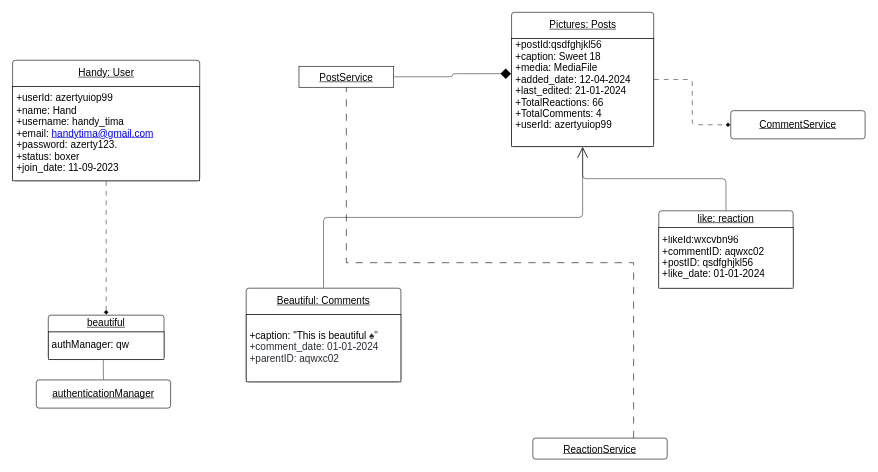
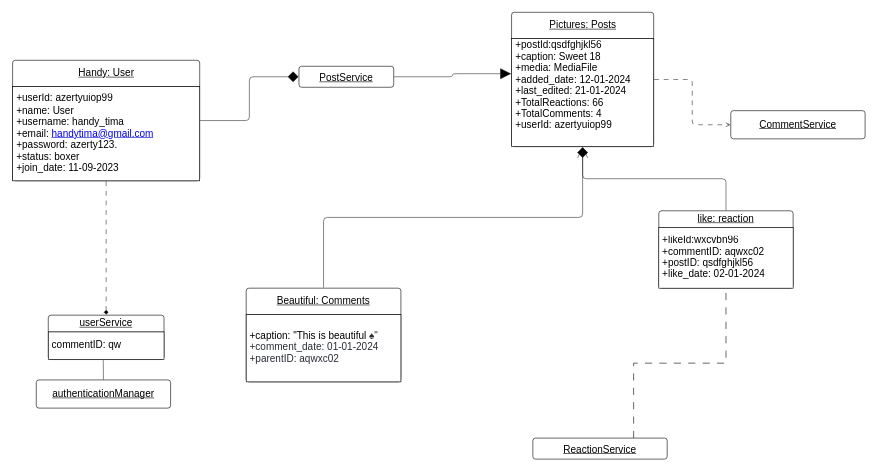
(499, 74) -> (499, 74)
none -> (287, 77)
(347, 77) -> (347, 77)
(578, 93) -> (578, 93)
(725, 125) -> (727, 125)
(82, 134) -> (82, 134)
(344, 218) -> (344, 218)
(719, 258) -> (719, 258)
(454, 263) -> (715, 363)
(106, 324) -> (106, 324)
(91, 346) -> (86, 346)
